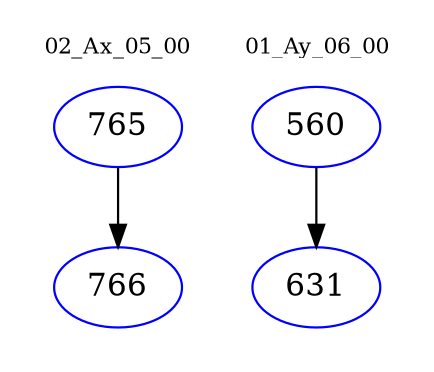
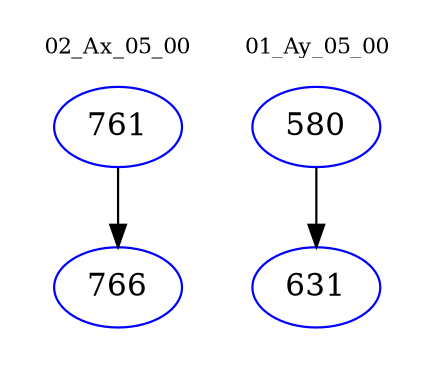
(317, 48) -> (317, 48)
(118, 127) -> (118, 127)
(316, 127) -> (316, 127)
